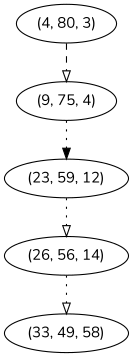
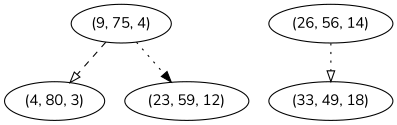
(66, 57) -> (91, 58)
(66, 212) -> none
(66, 333) -> (331, 101)
